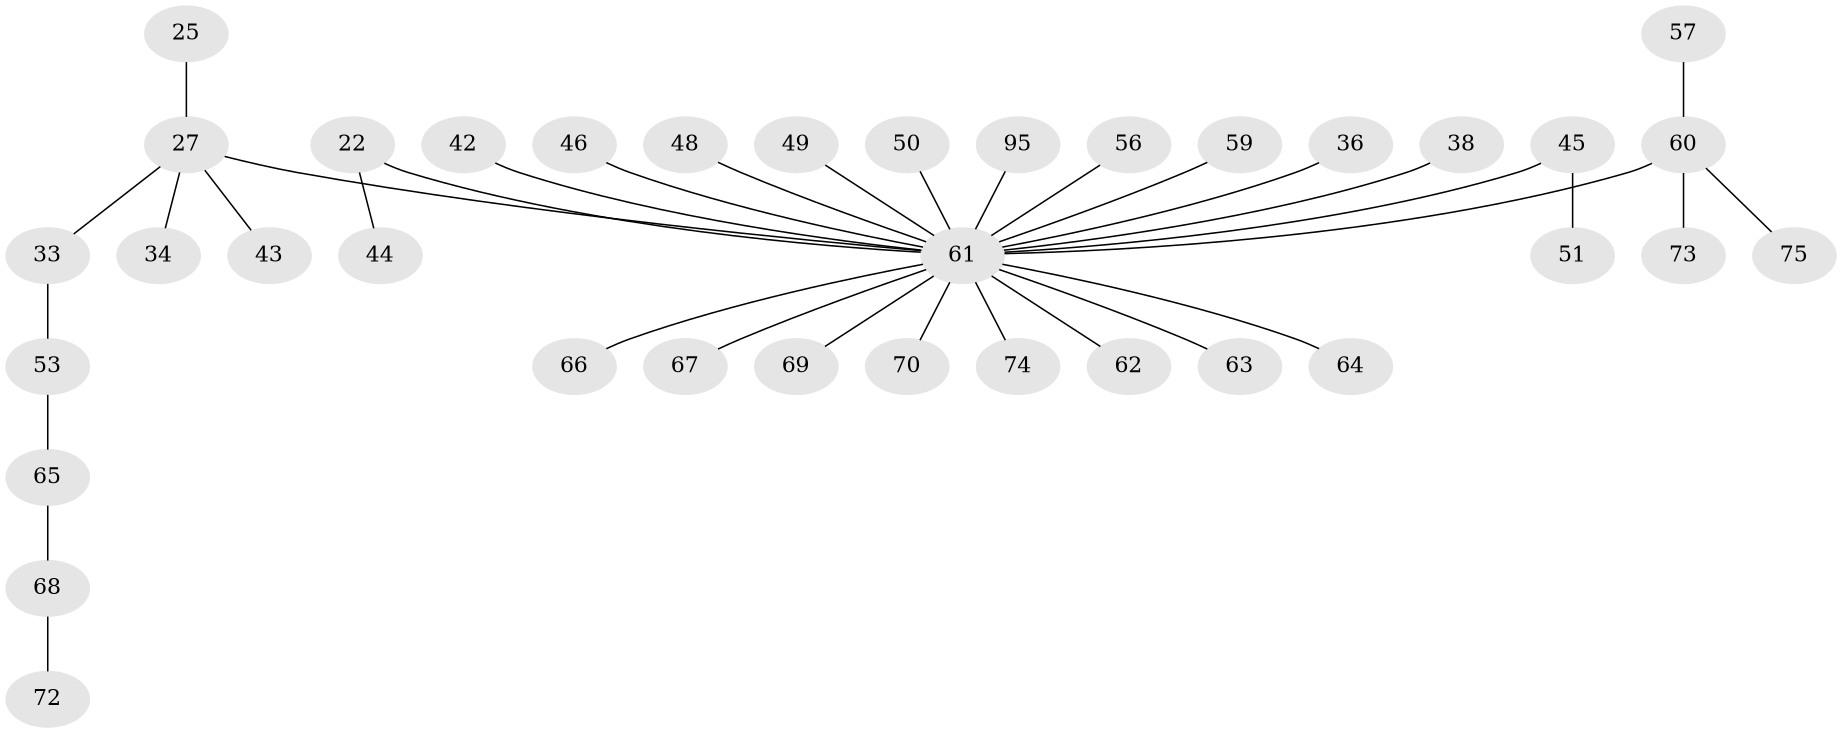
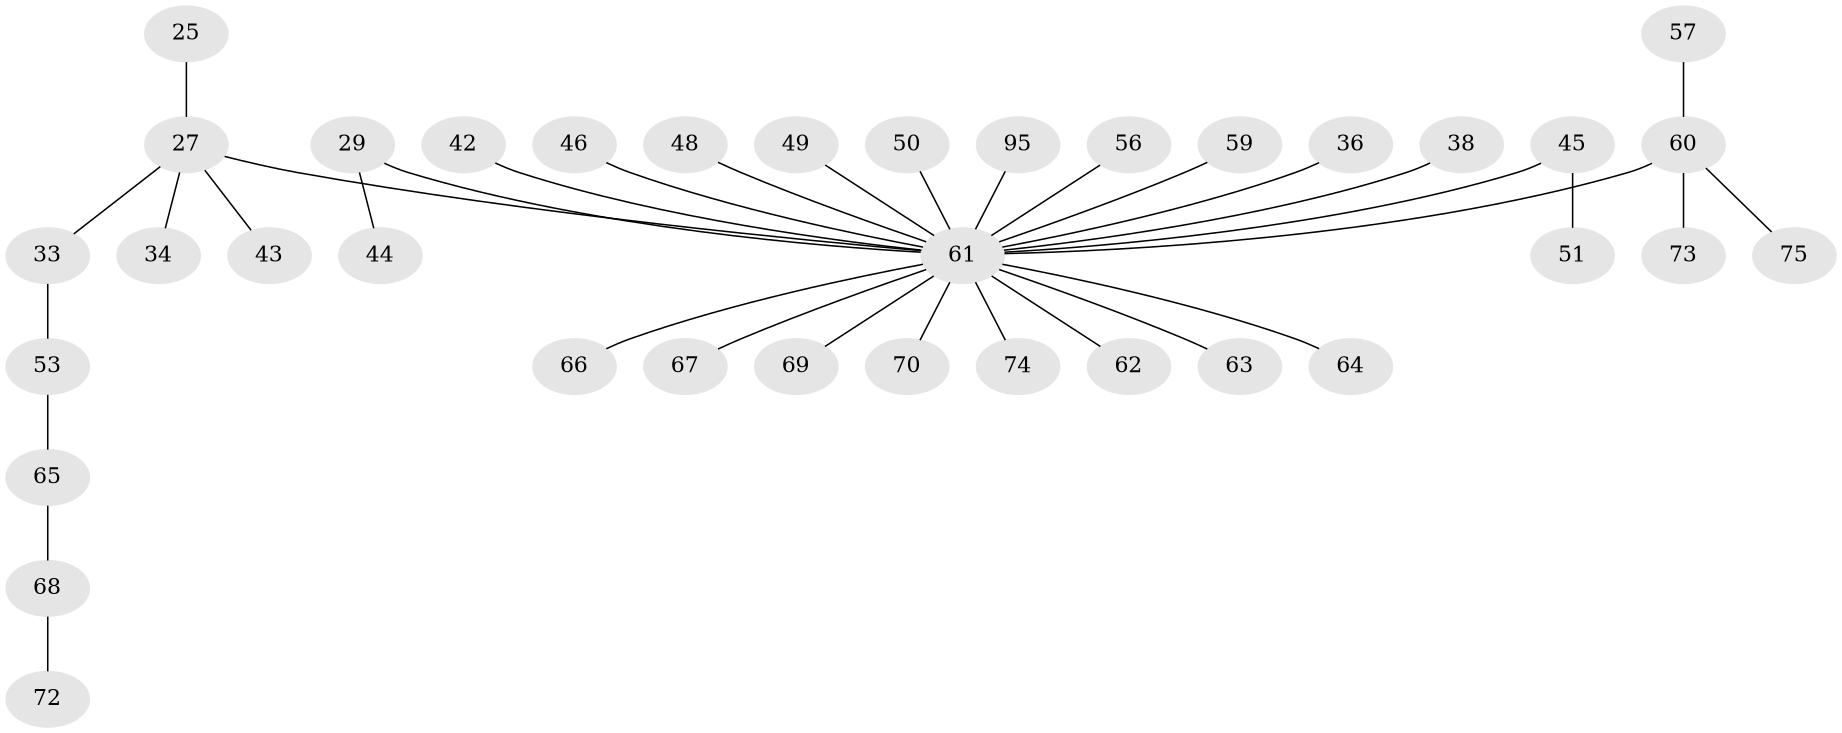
(353, 145) -> (353, 145)
